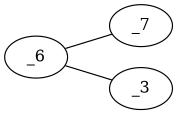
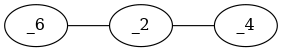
(141, 26) -> (141, 26)
none -> (246, 26)
(141, 89) -> none
